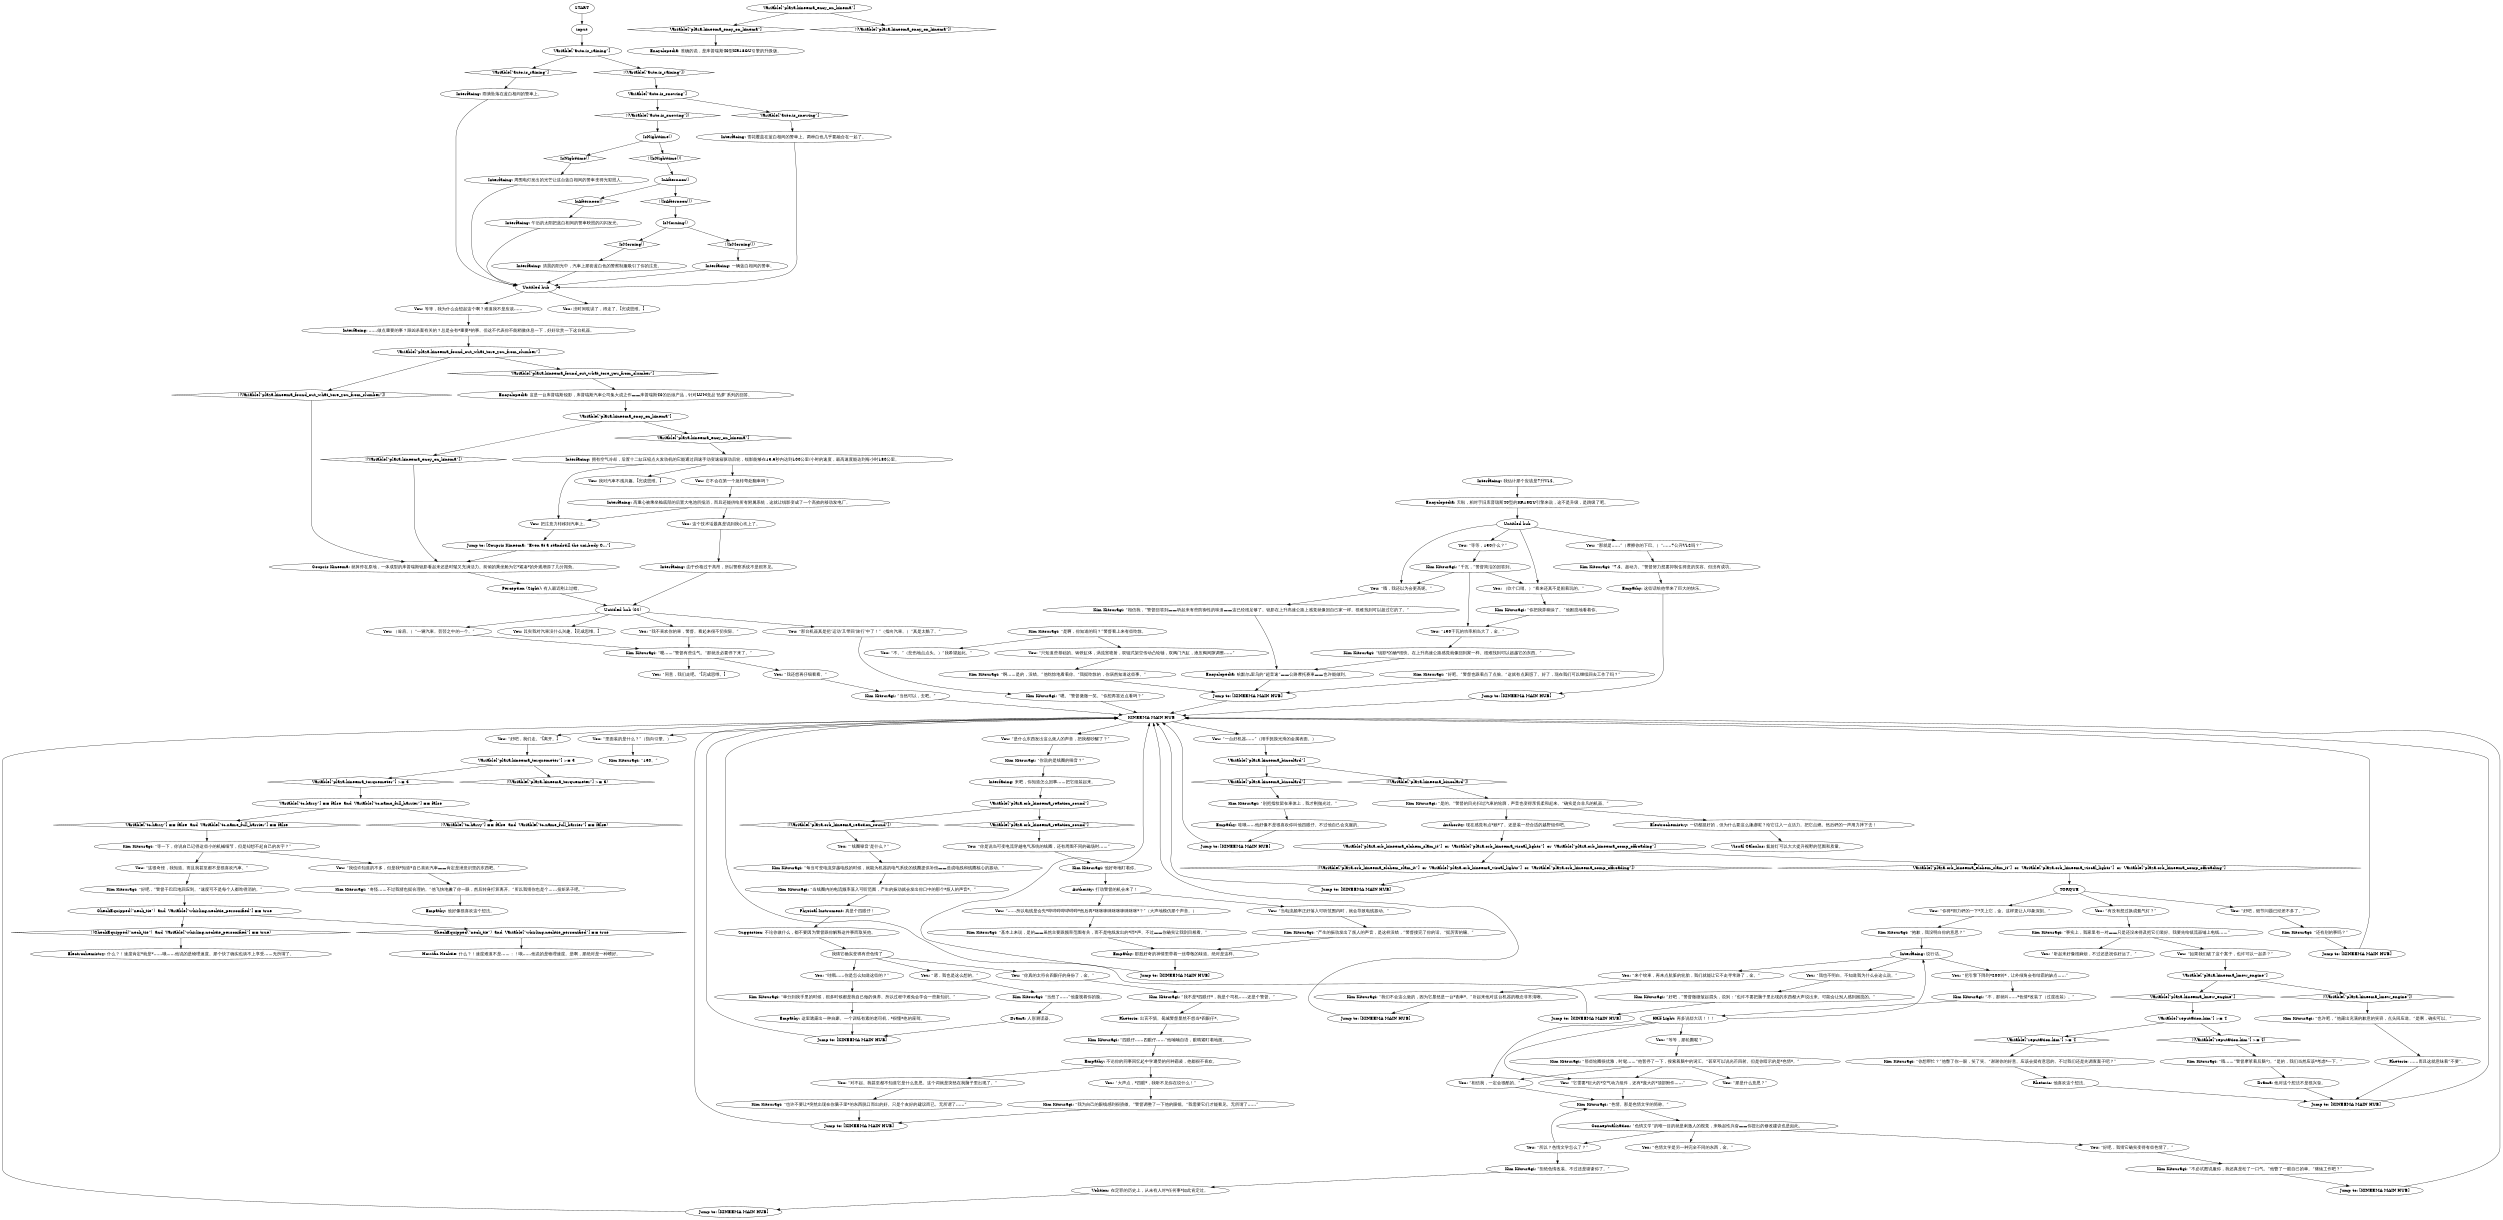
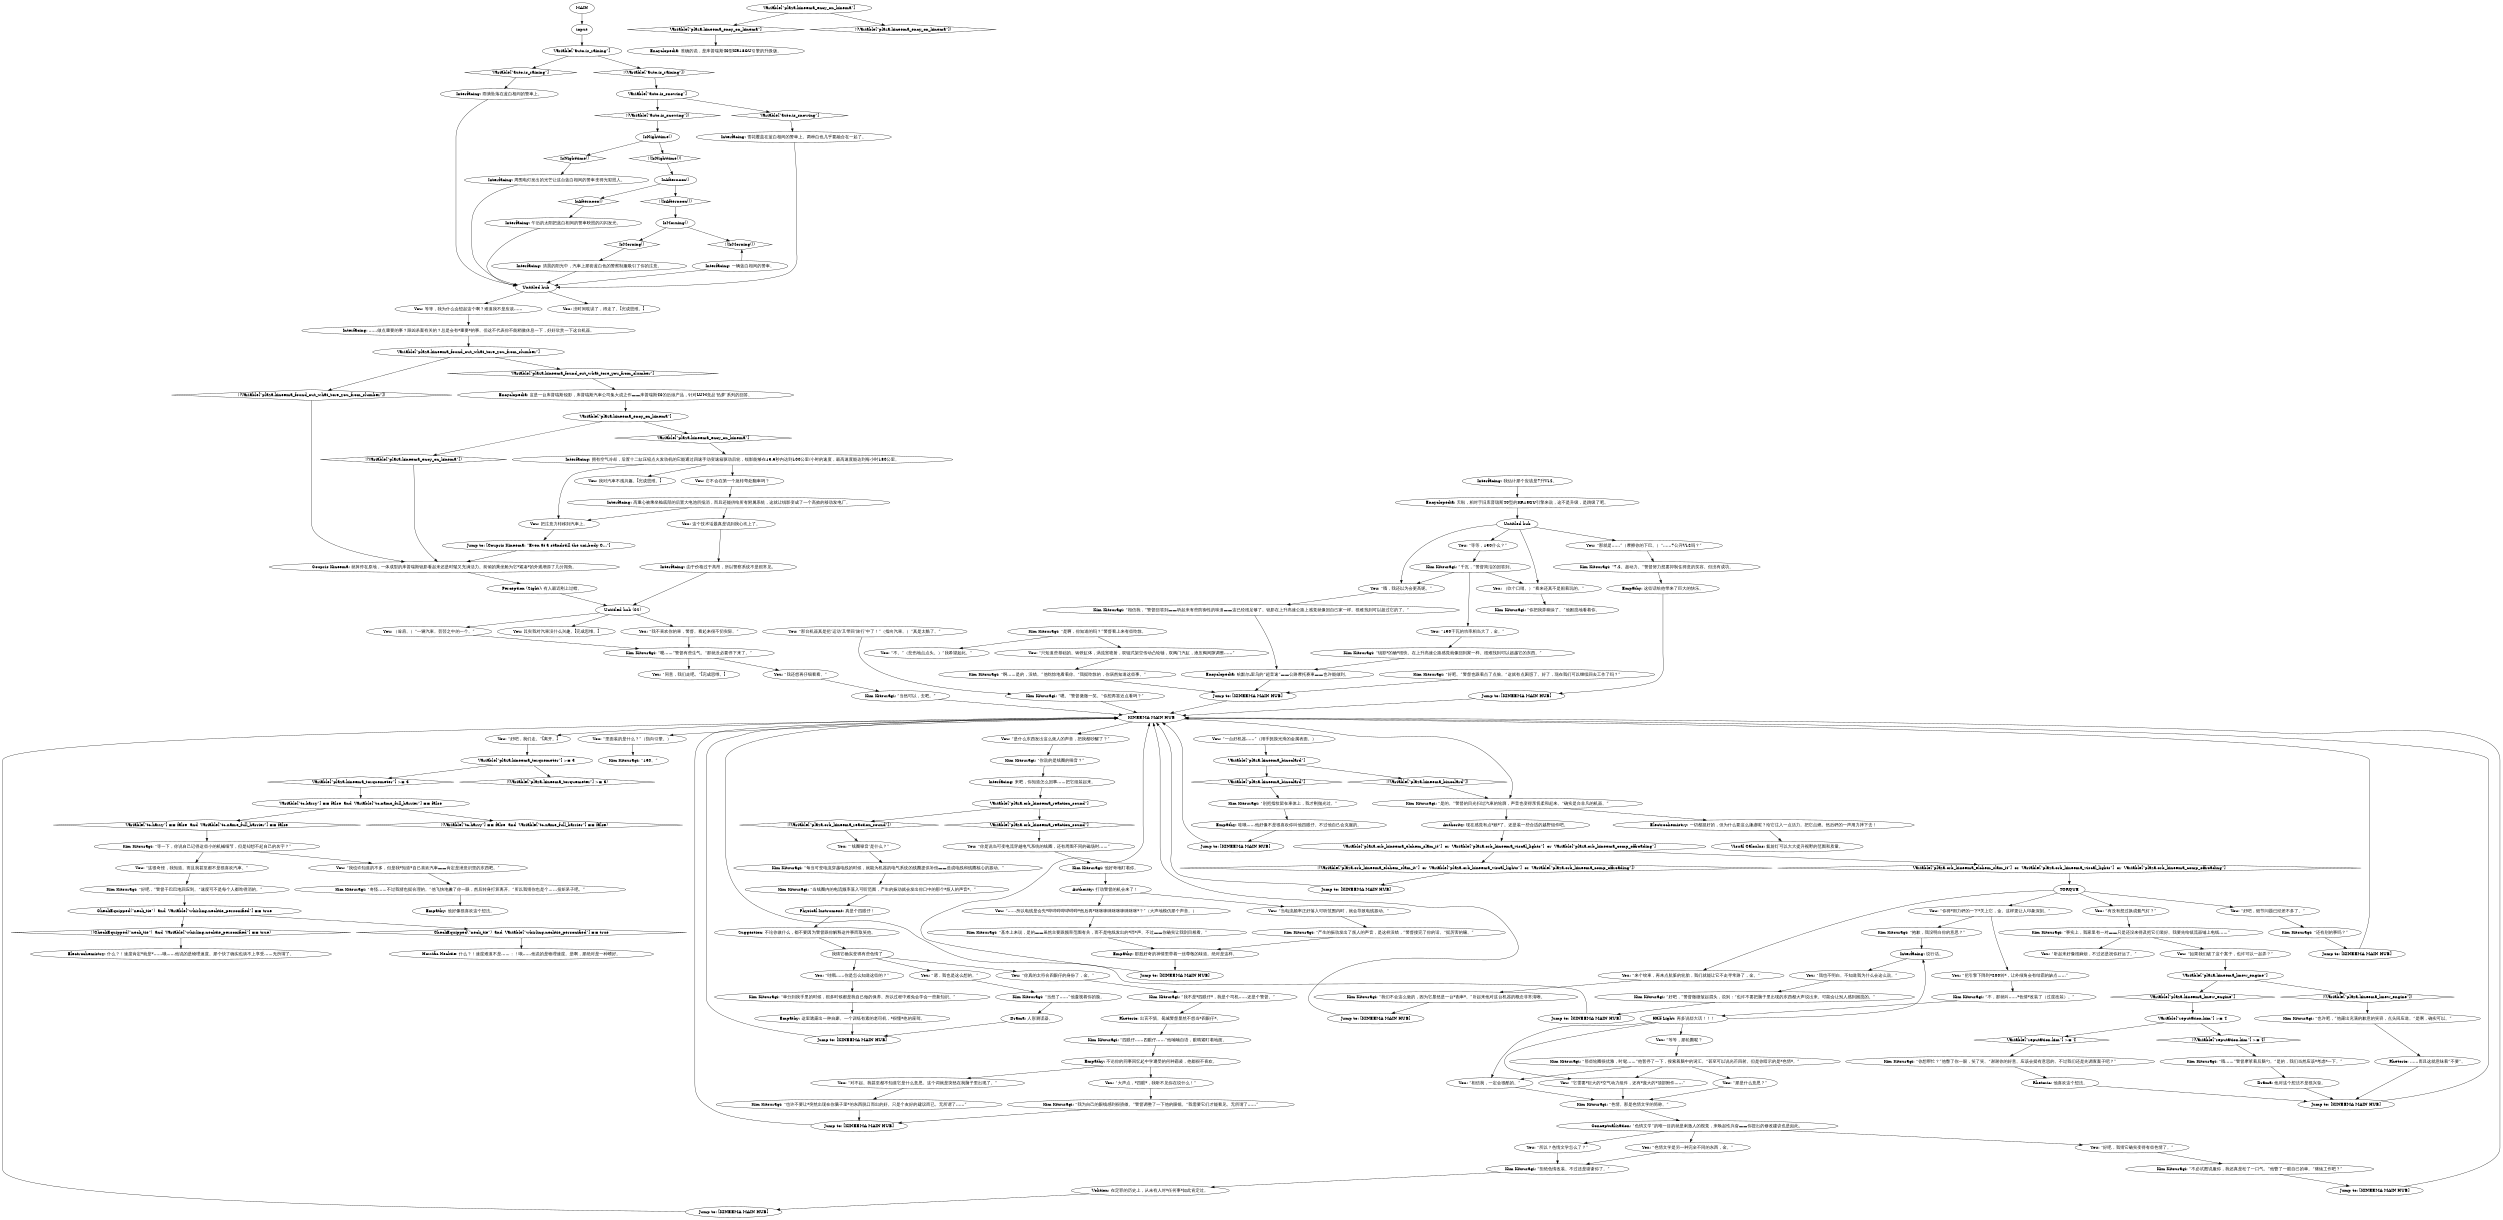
(582, 8) -> (582, 8)
(738, 254) -> (742, 257)
(729, 620) -> none
(1509, 620) -> none
(1204, 728) -> (1363, 736)
(1818, 964) -> (1876, 913)
(1963, 964) -> (1997, 942)
(1558, 1118) -> (1688, 1093)
none -> (1625, 1158)
